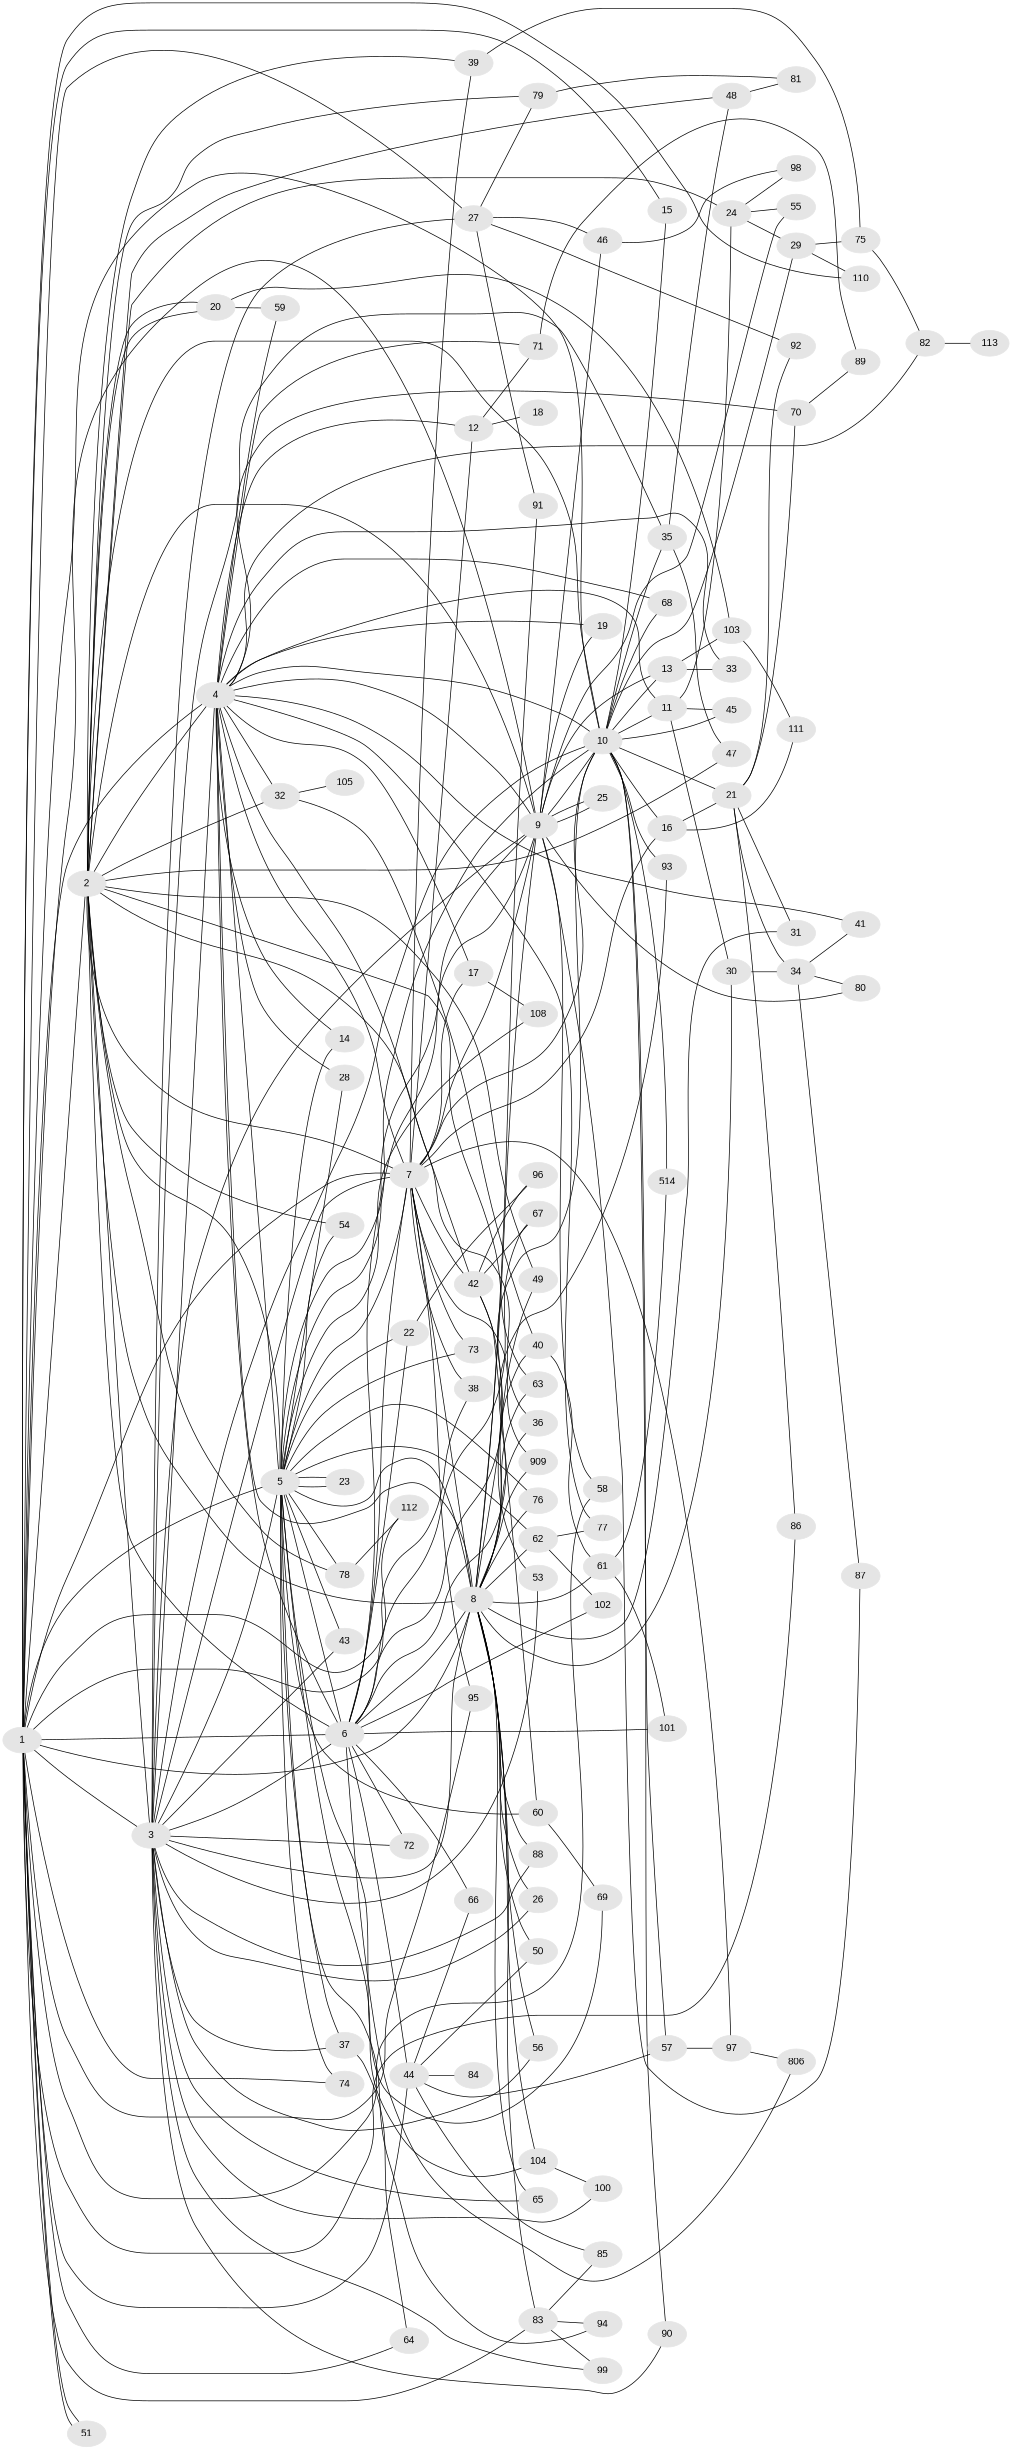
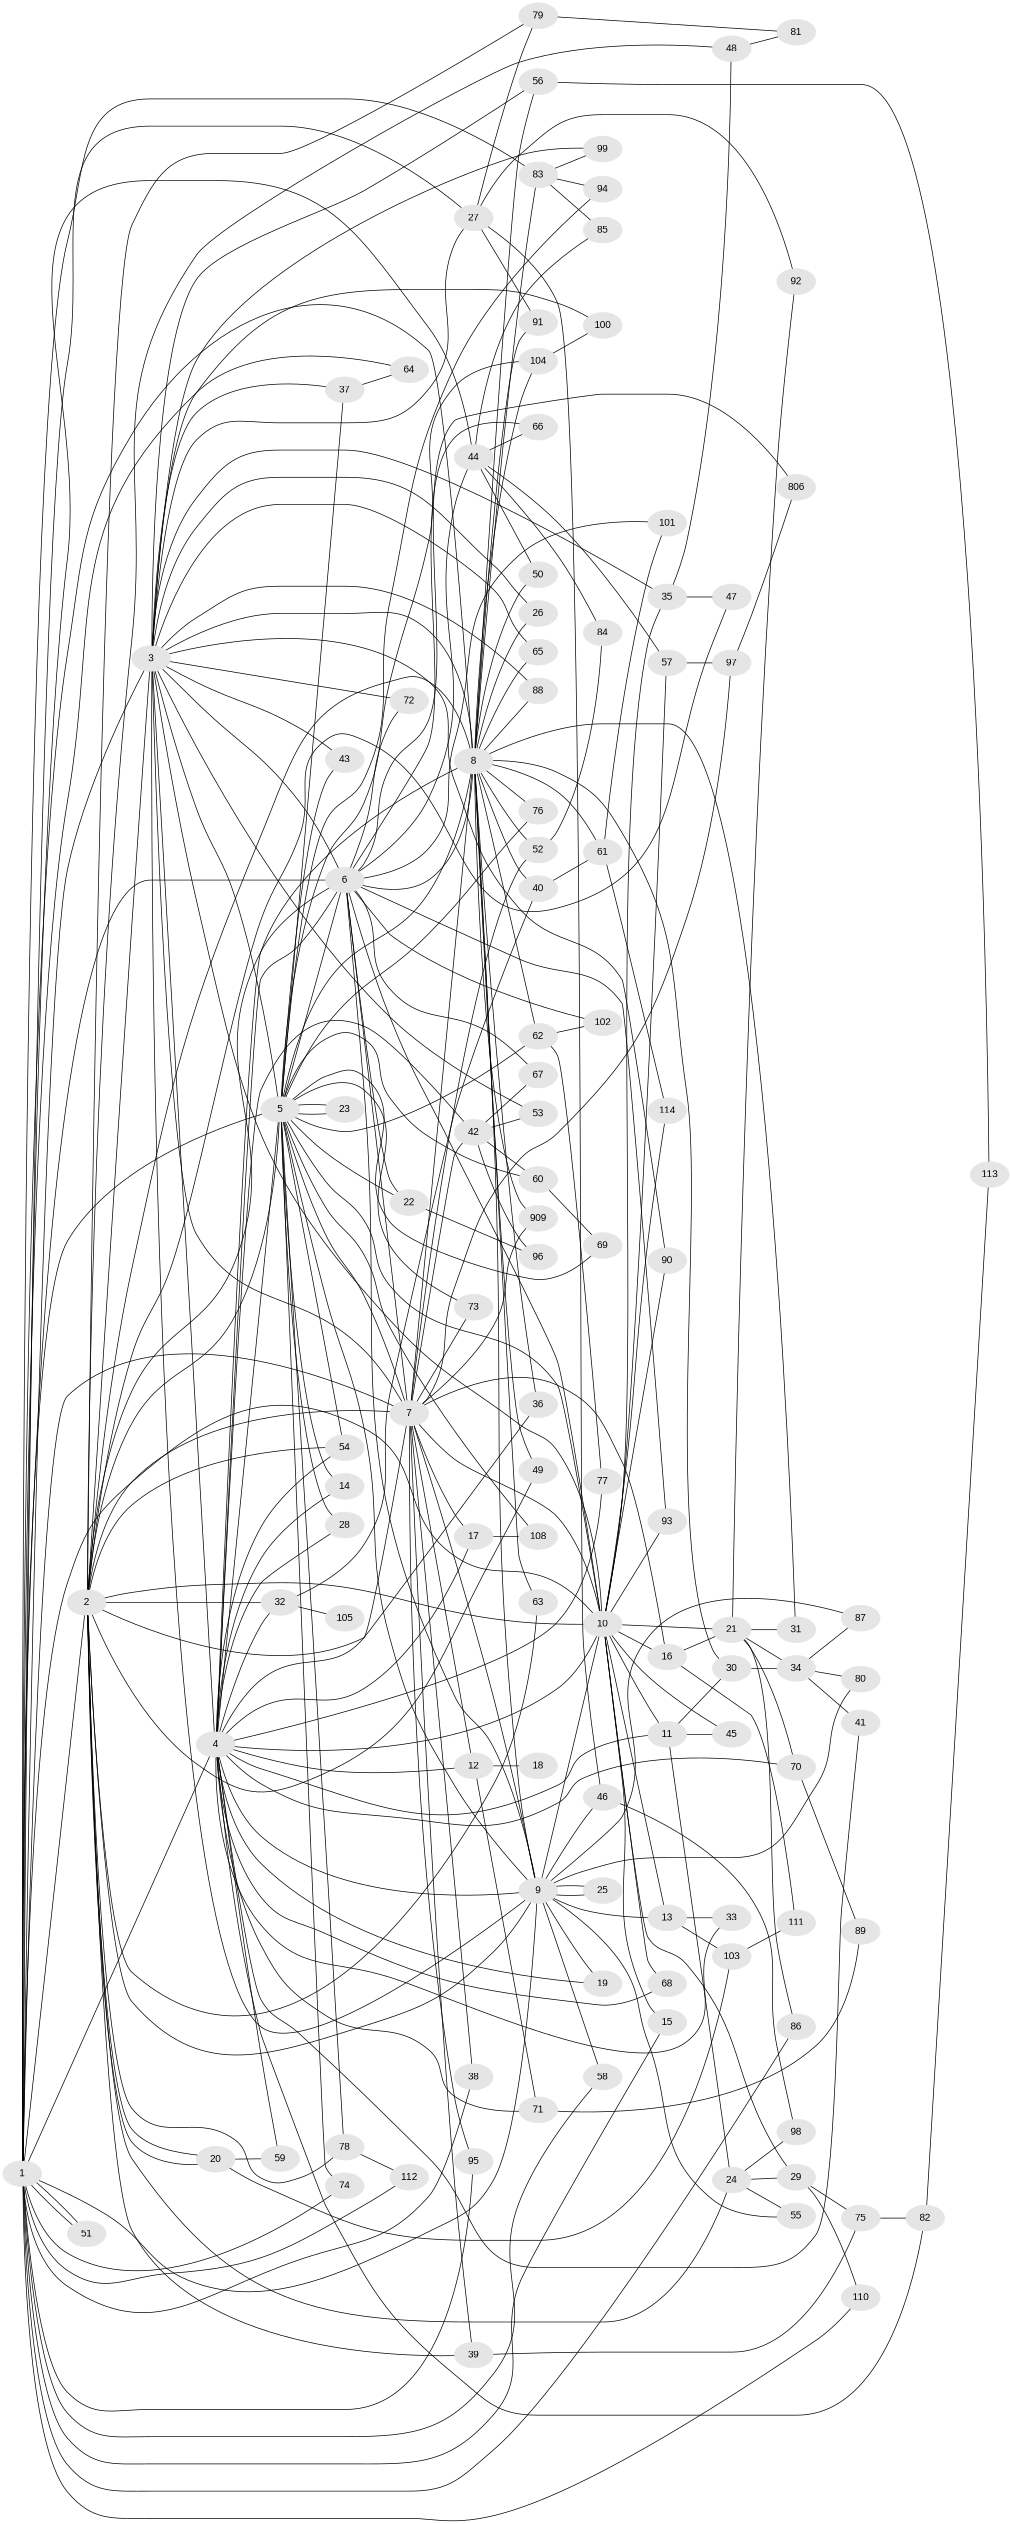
none -> (958, 461)
(147, 787) -> (240, 1578)
none -> (538, 850)
(667, 1182) -> (667, 1111)
